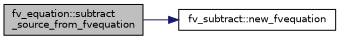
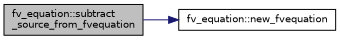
(257, 20) -> (257, 20)
